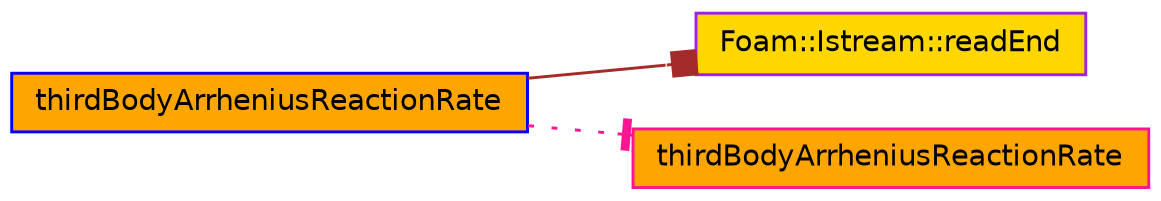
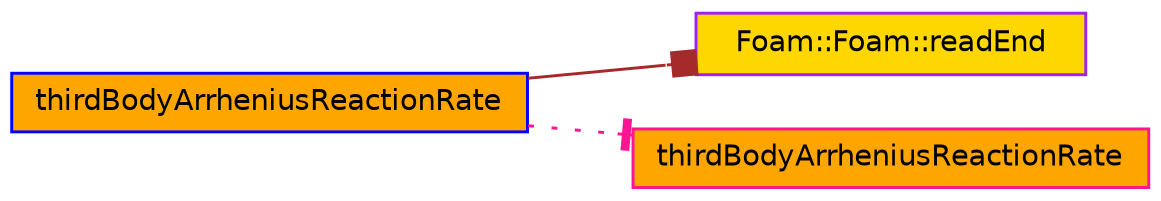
(891, 44) -> (891, 44)
